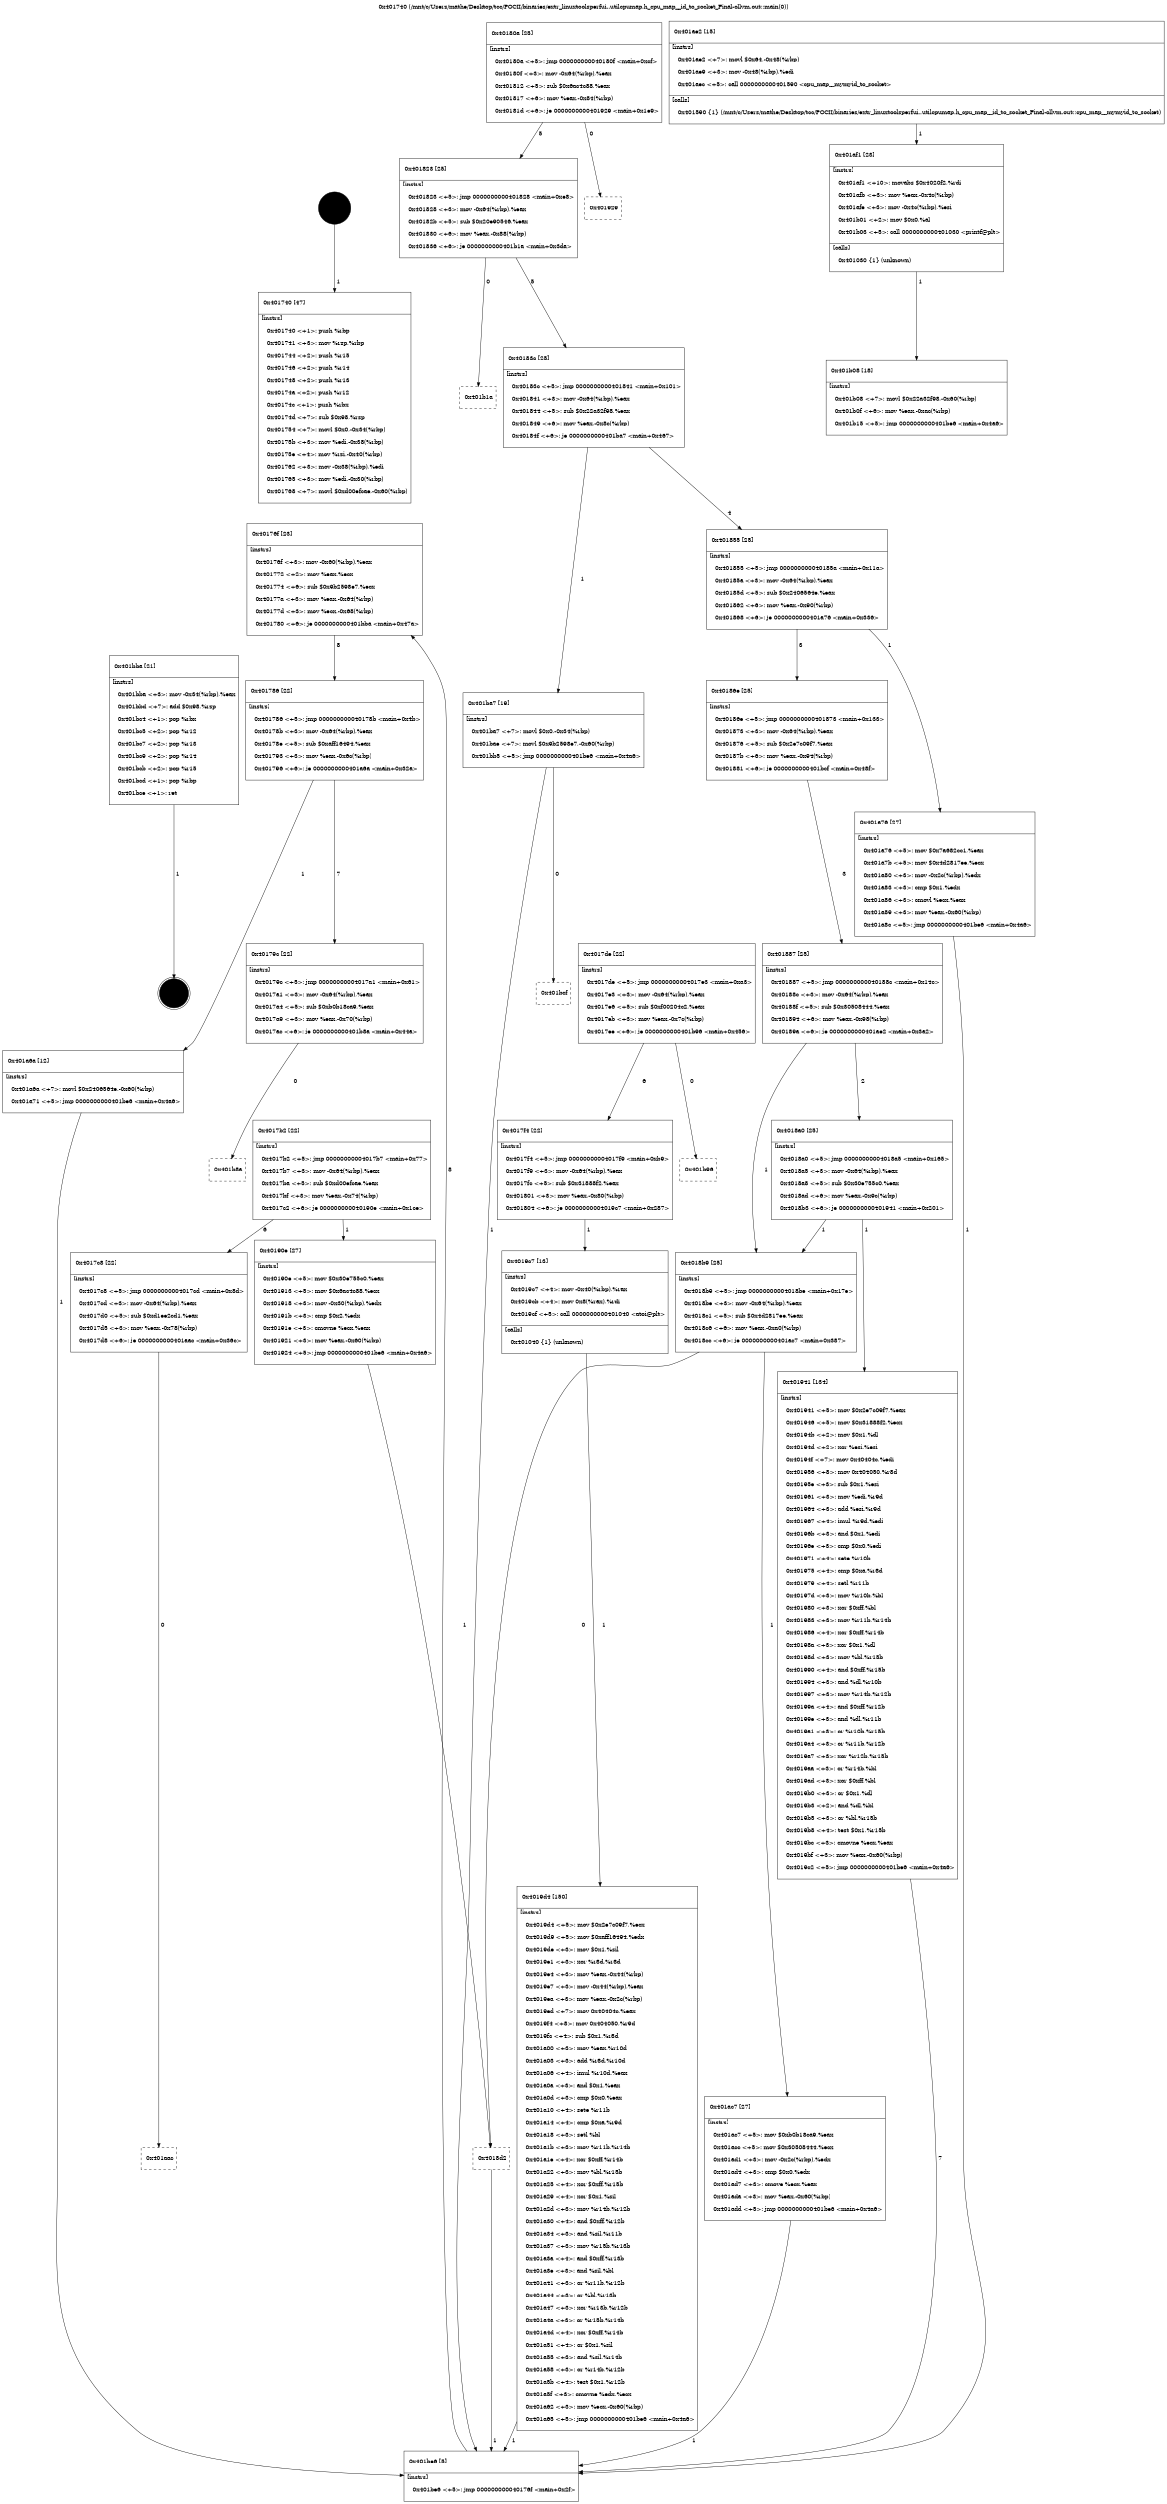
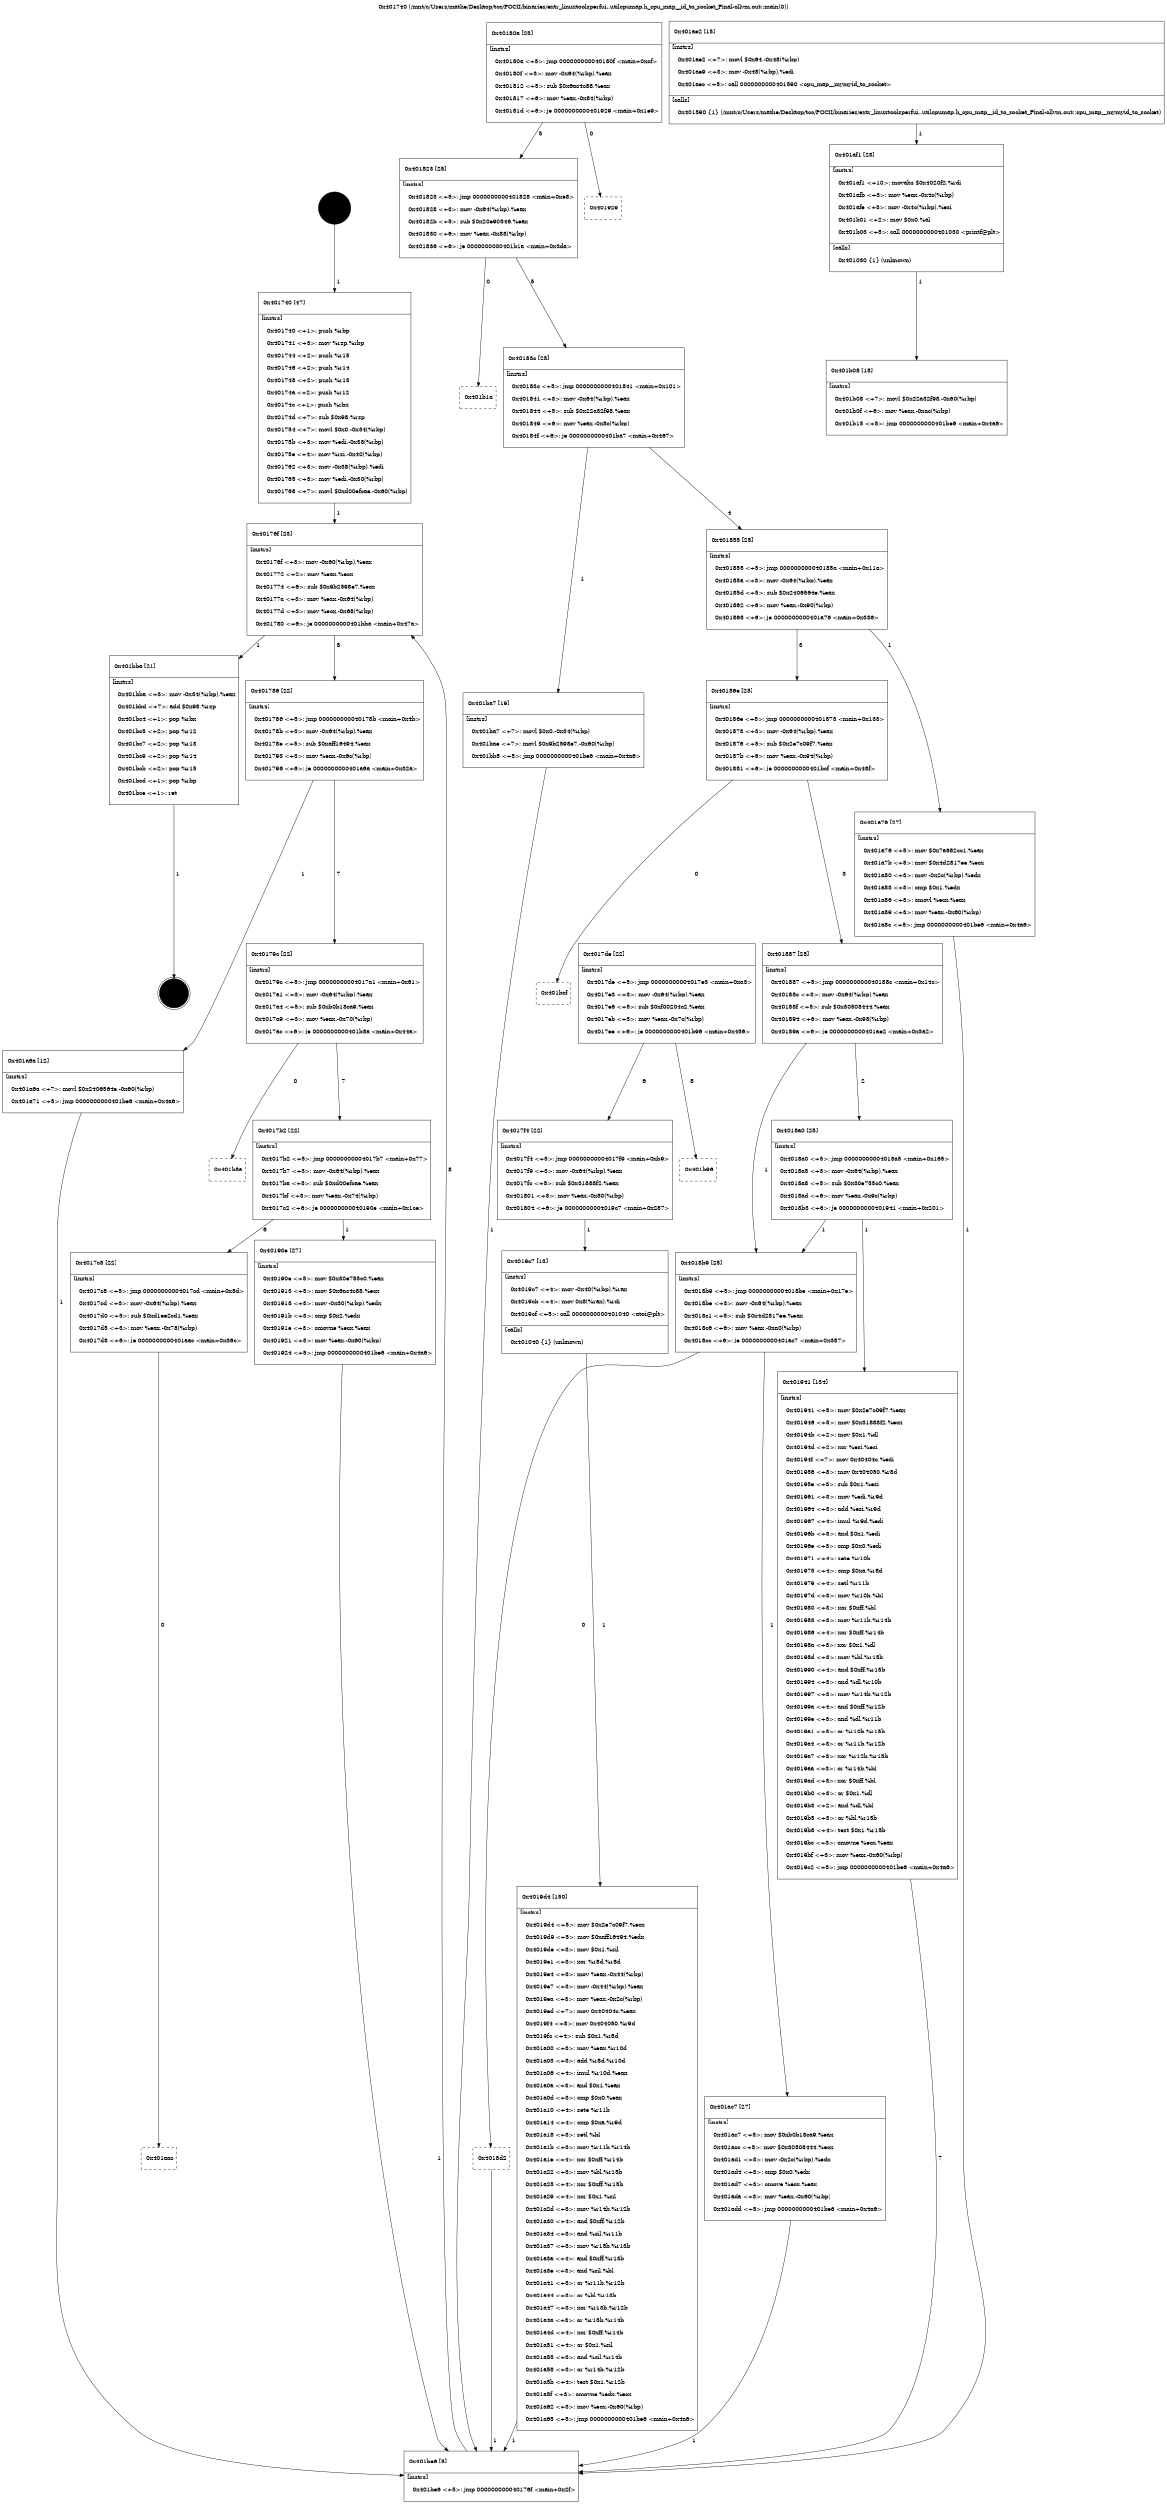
none -> (335, 511)
none -> (253, 645)
(553, 873) -> (635, 871)
none -> (338, 1080)
(691, 1082) -> (691, 1082)
(446, 1771) -> (354, 1911)
